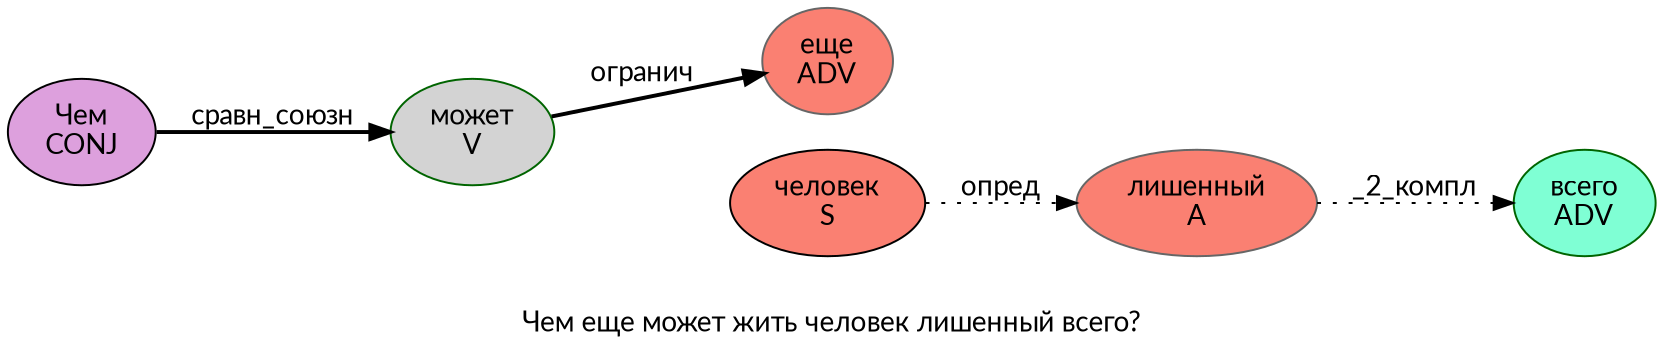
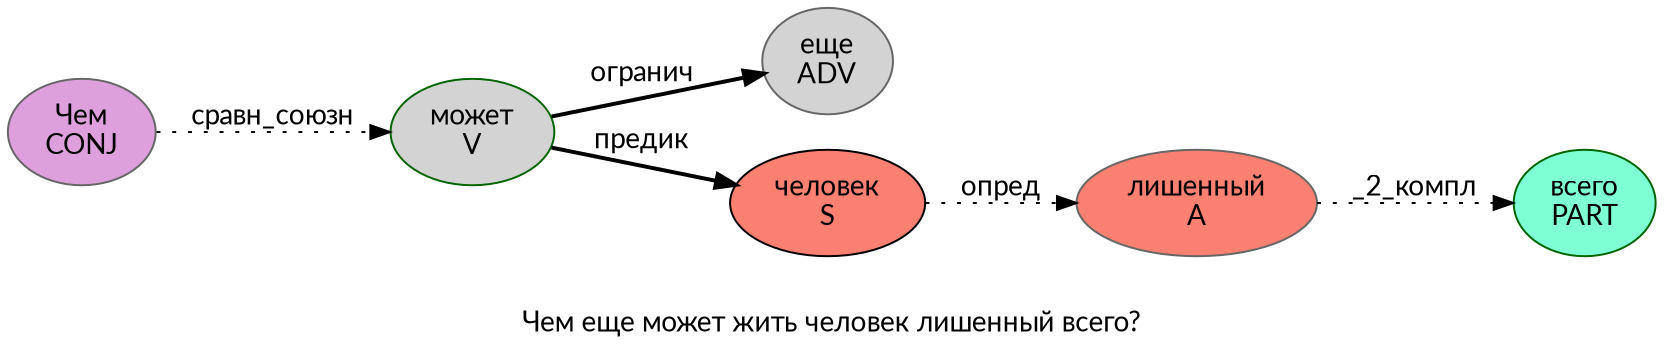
(828, 61) -> (828, 61)
(82, 132) -> (82, 132)
(263, 132) -> (263, 132)
none -> (634, 164)
(1585, 203) -> (1585, 203)
